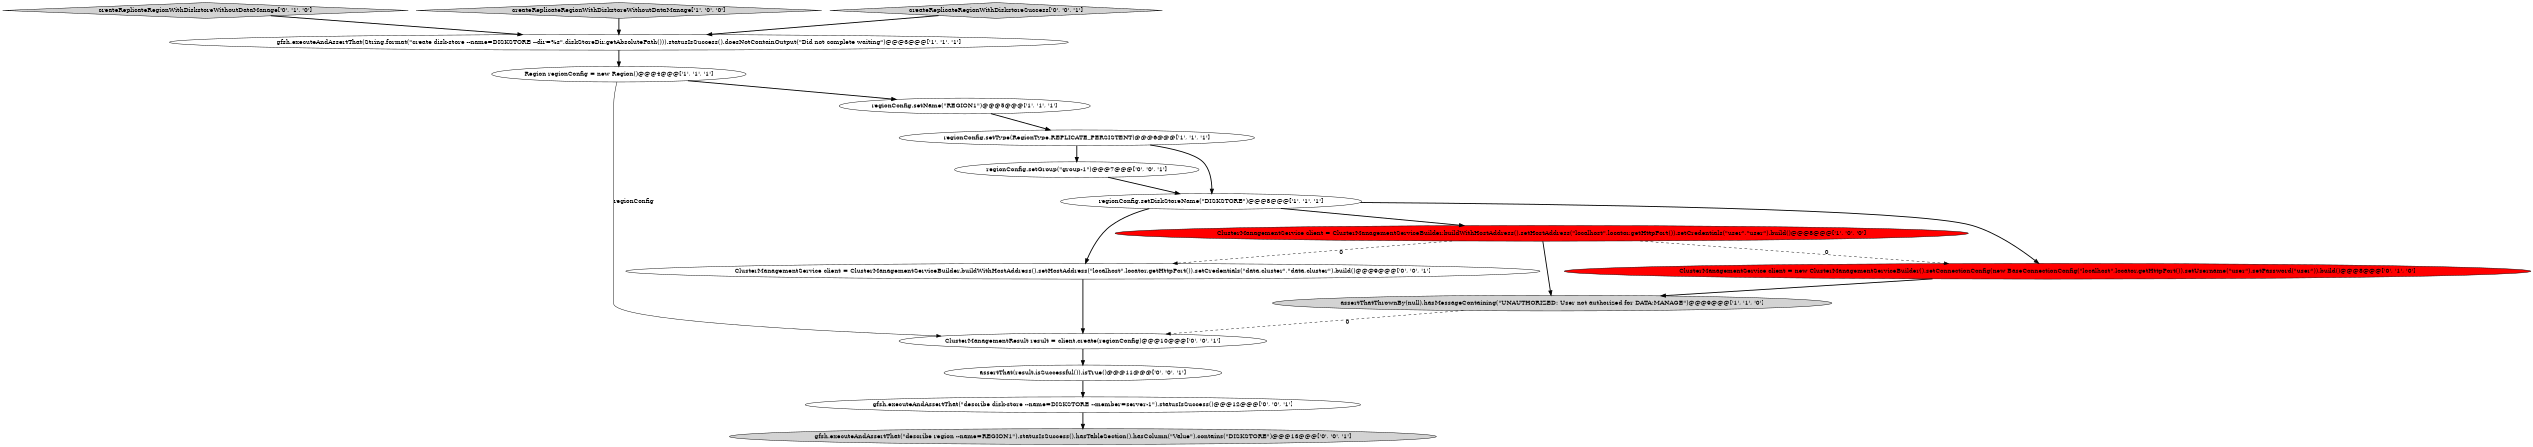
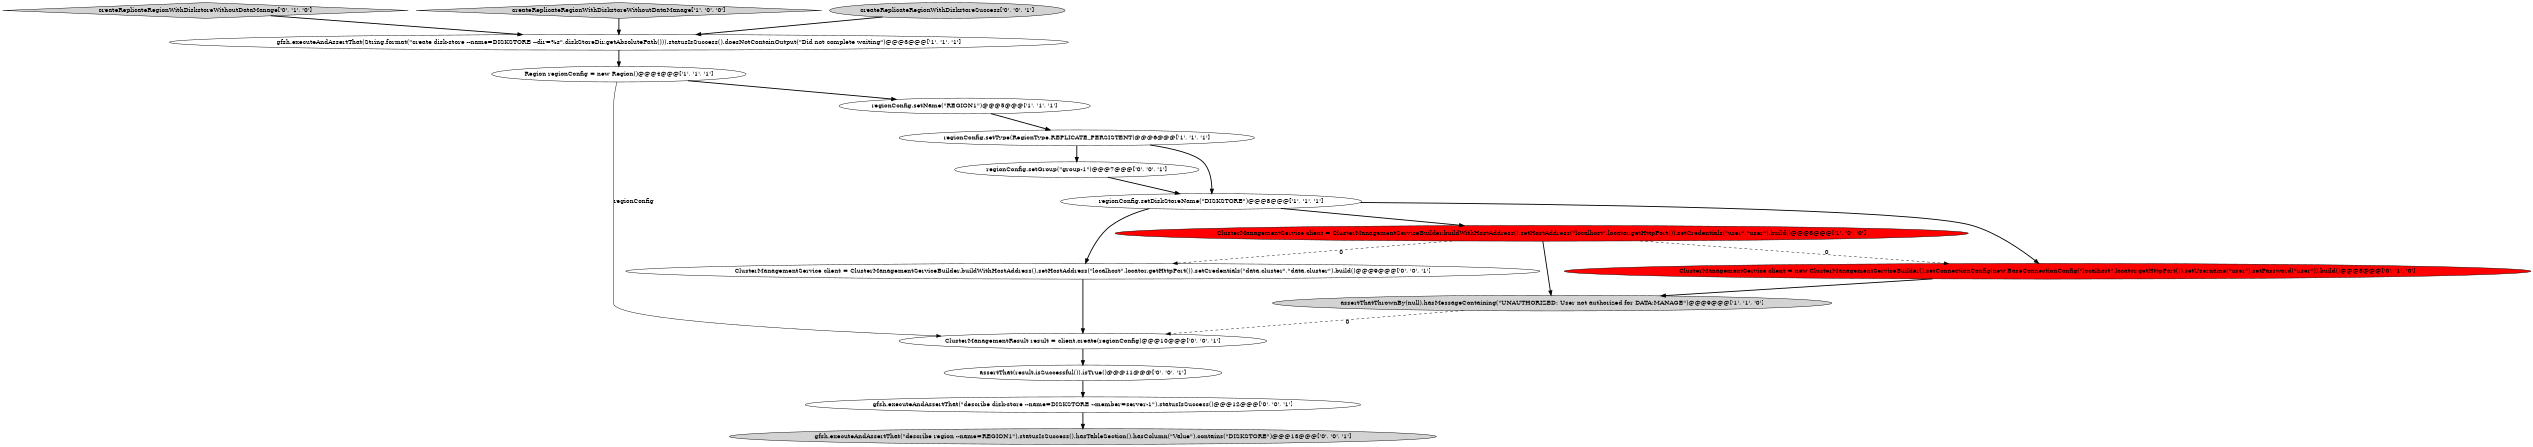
(996, 10) -> (947, 10)
